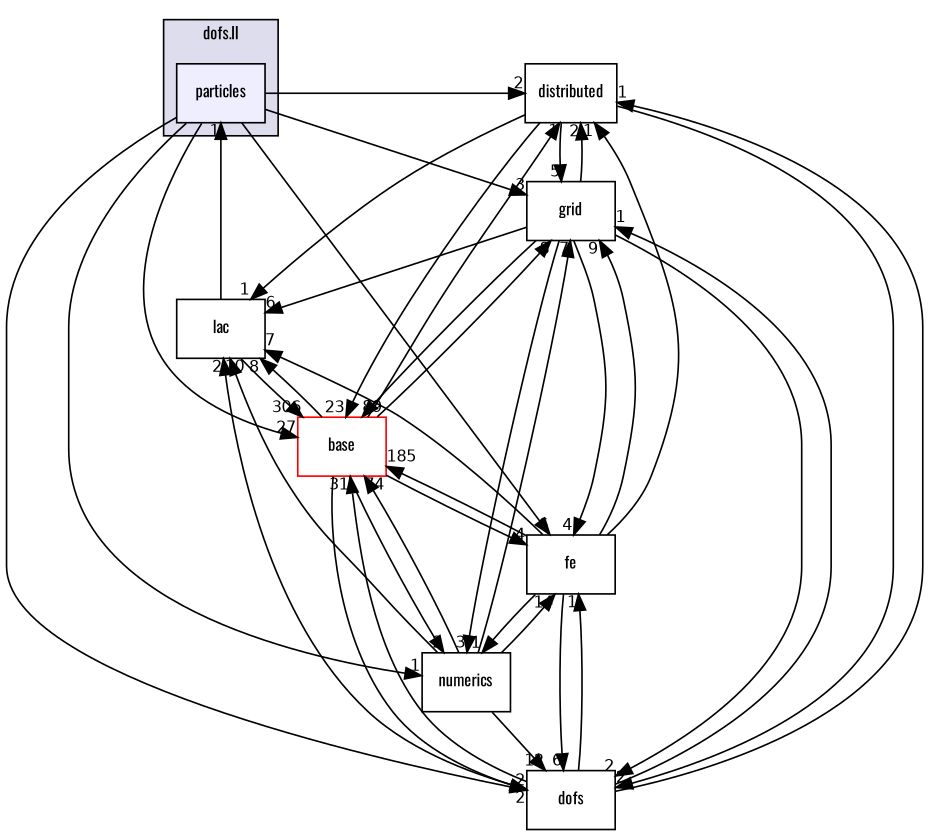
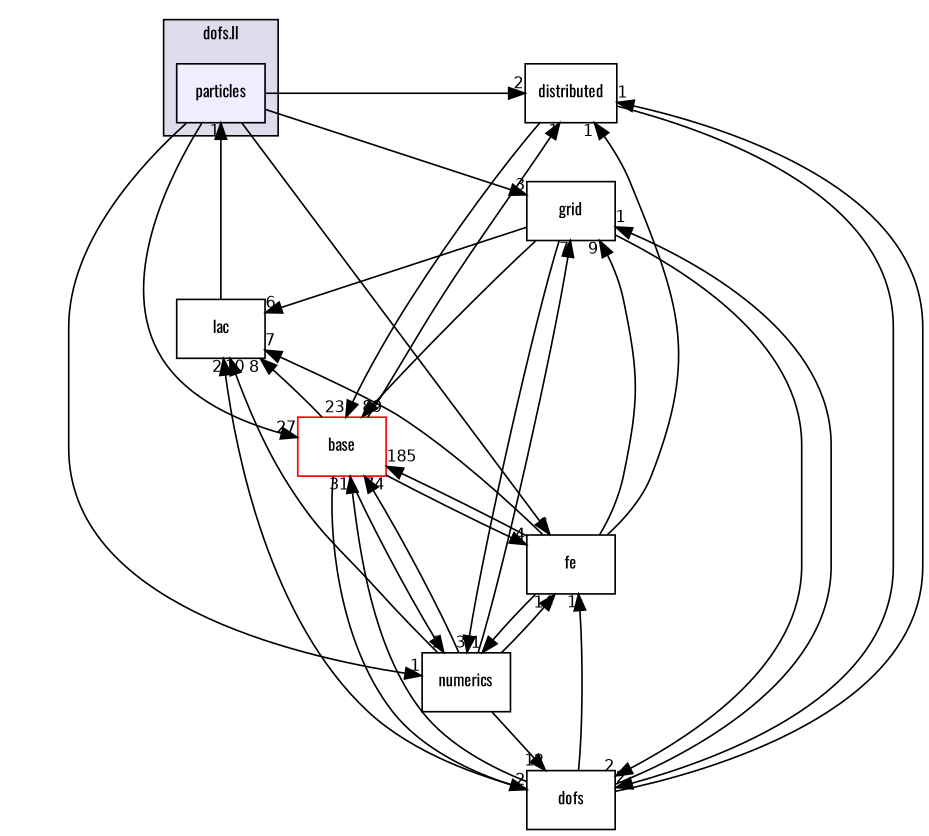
(560, 144) -> none
(582, 161) -> none
(387, 190) -> none
(460, 336) -> none
(606, 379) -> none
(265, 383) -> none
(15, 589) -> none
(560, 674) -> none
